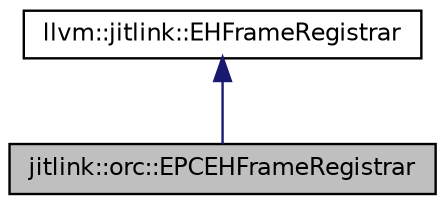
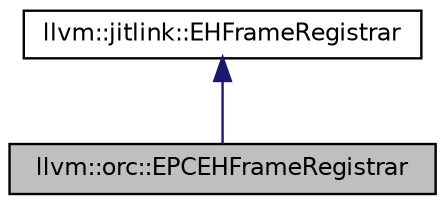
(223, 169) -> (223, 169)
